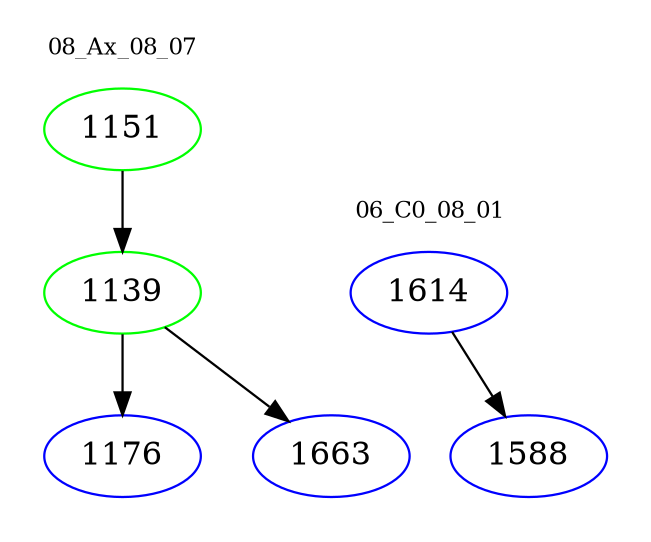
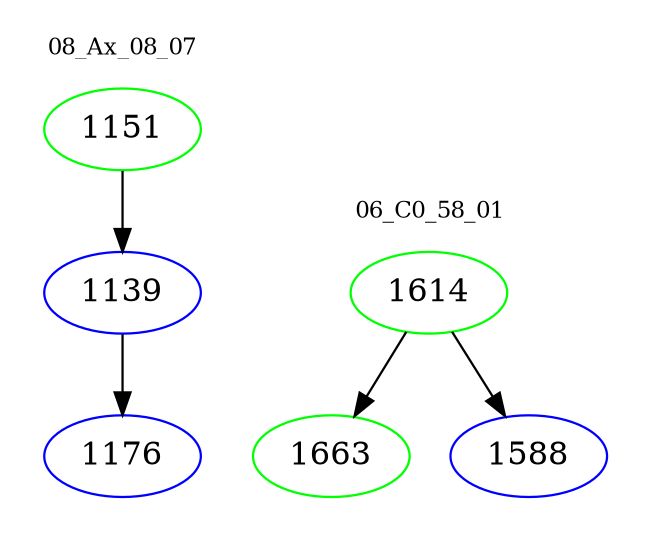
(430, 212) -> (430, 212)
(123, 293) -> (123, 293)
(429, 293) -> (429, 293)
(204, 357) -> (386, 364)
(331, 456) -> (331, 456)
